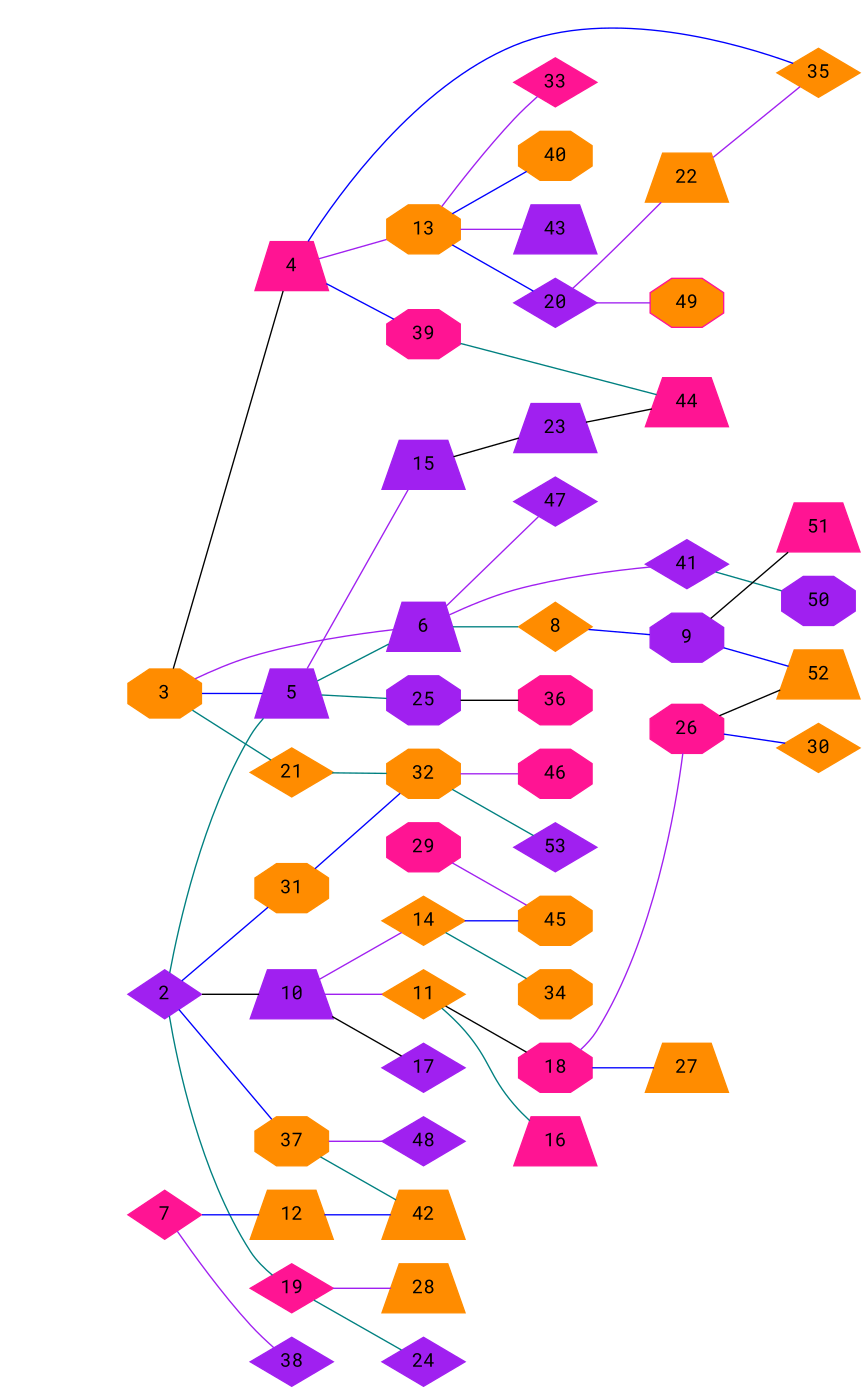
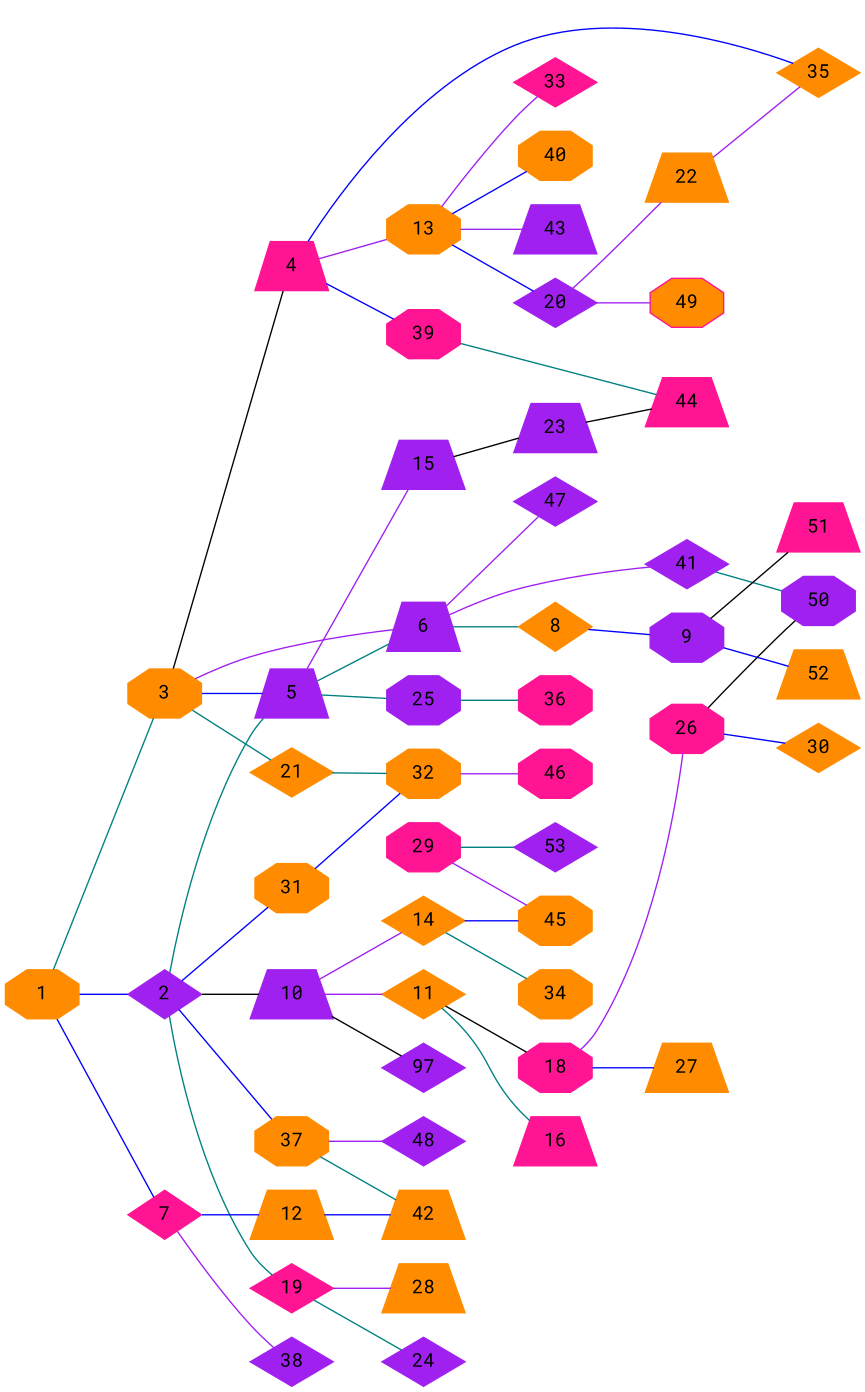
(489, 700) -> (489, 700)
(750, 703) -> (749, 666)
(493, 812) -> (487, 847)
none -> (42, 994)
(424, 1068) -> (424, 1068)
